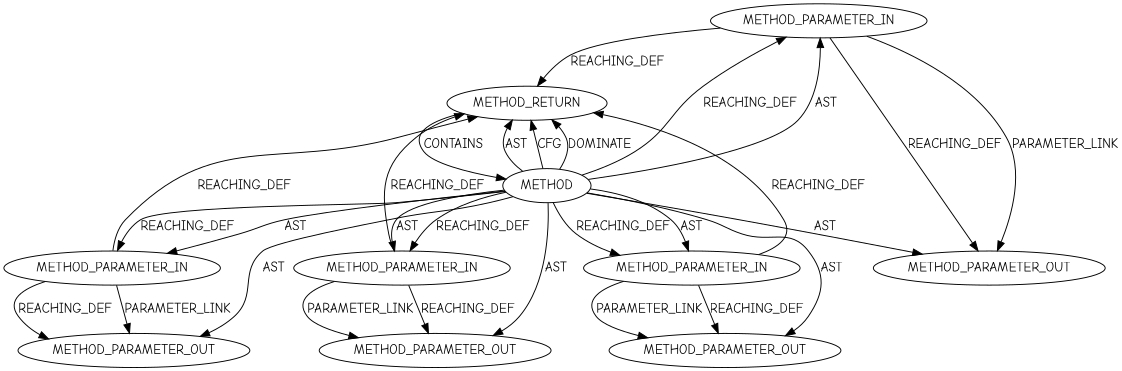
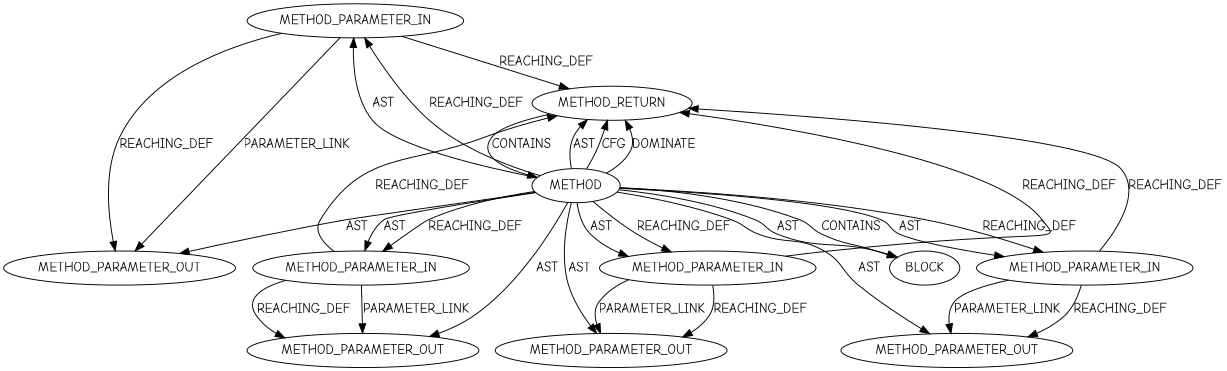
none -> (925, 268)
